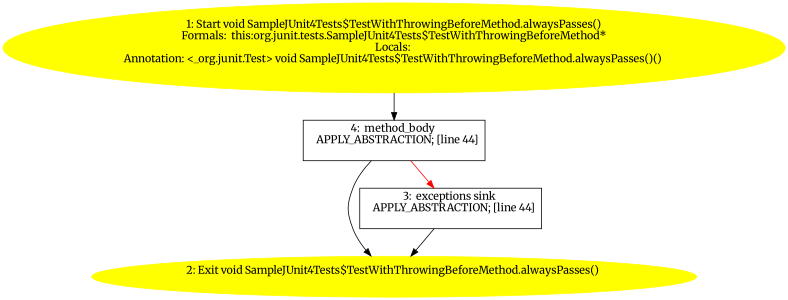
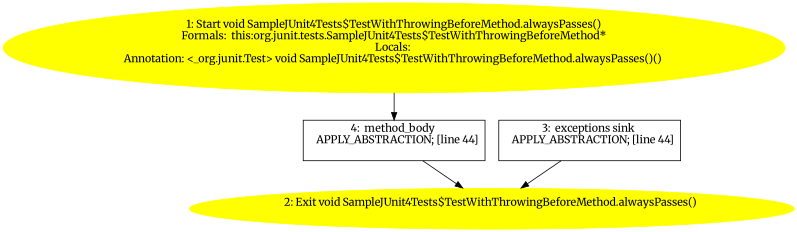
(420, 171) -> none
